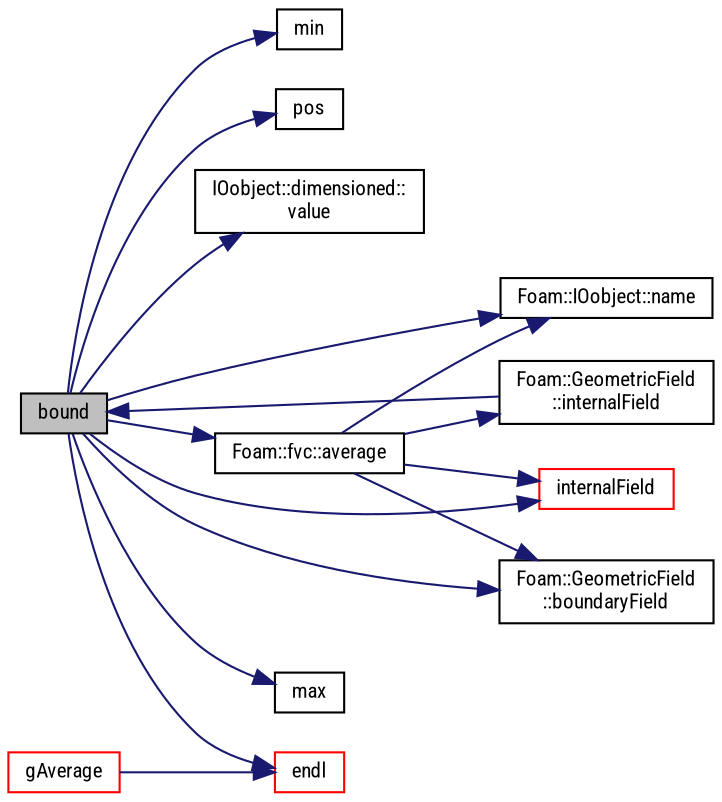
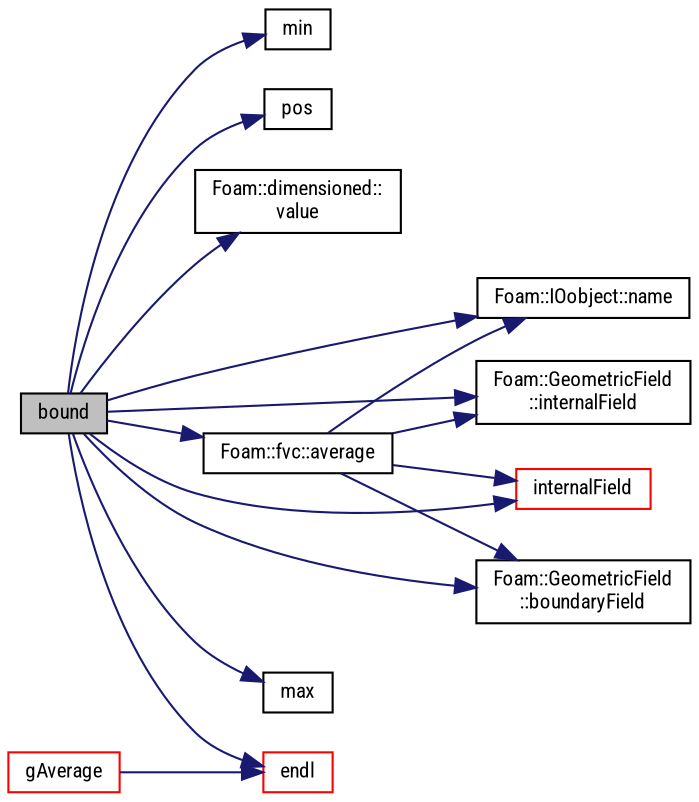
(310, 201) -> (298, 201)
(314, 404) -> (281, 405)
